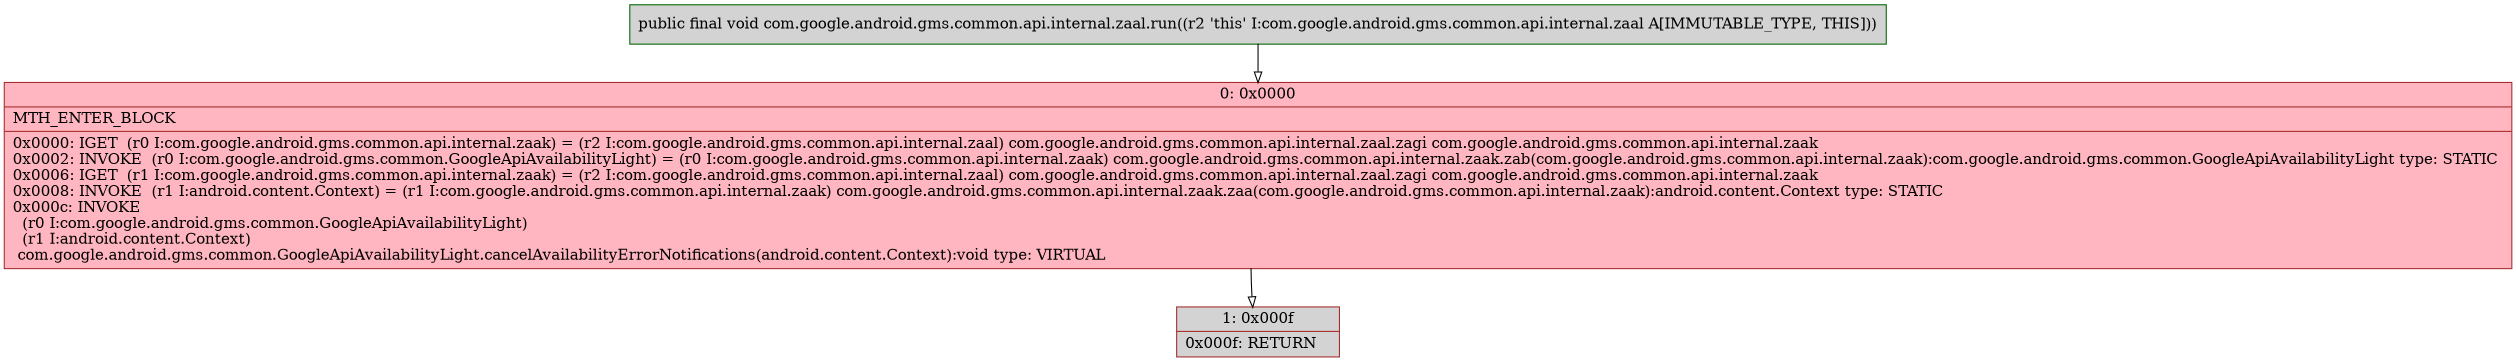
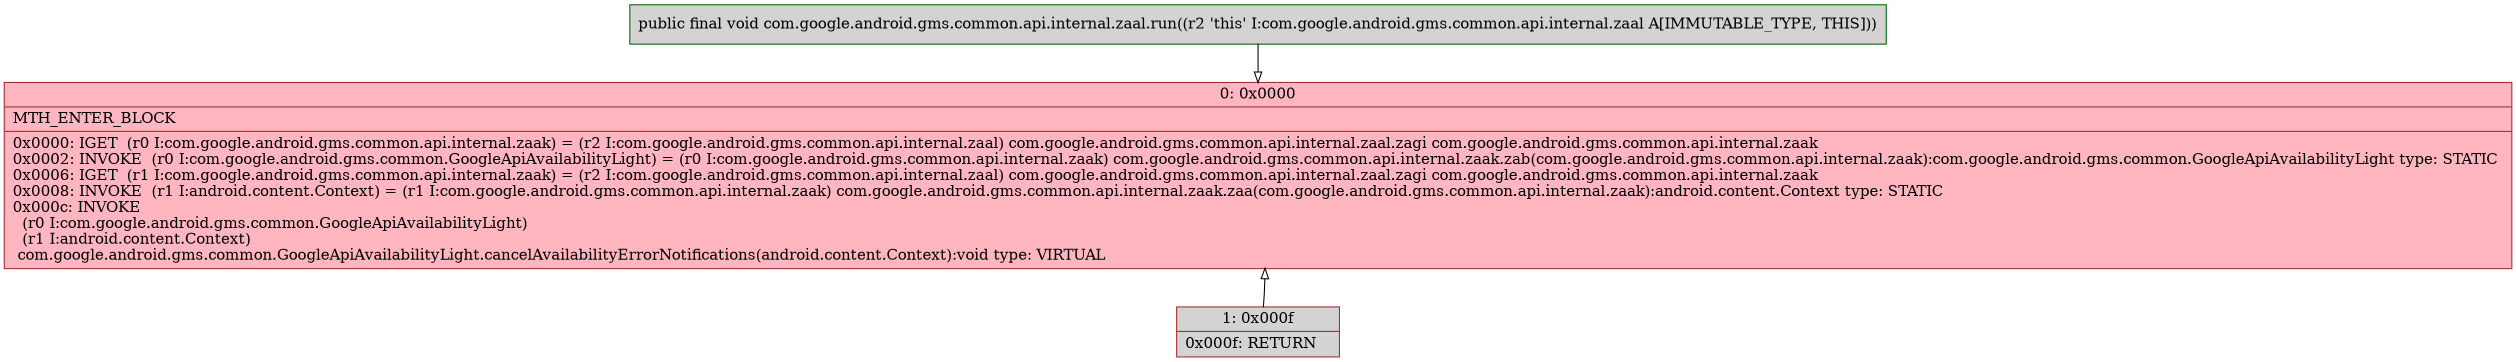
(1251, 282) -> (1264, 293)
